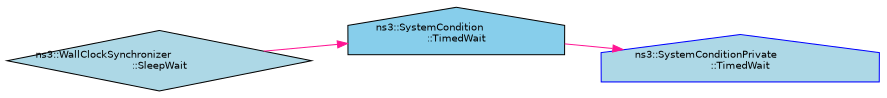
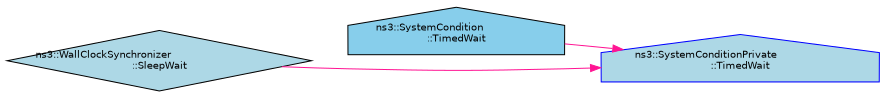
(301, 48) -> (436, 70)
